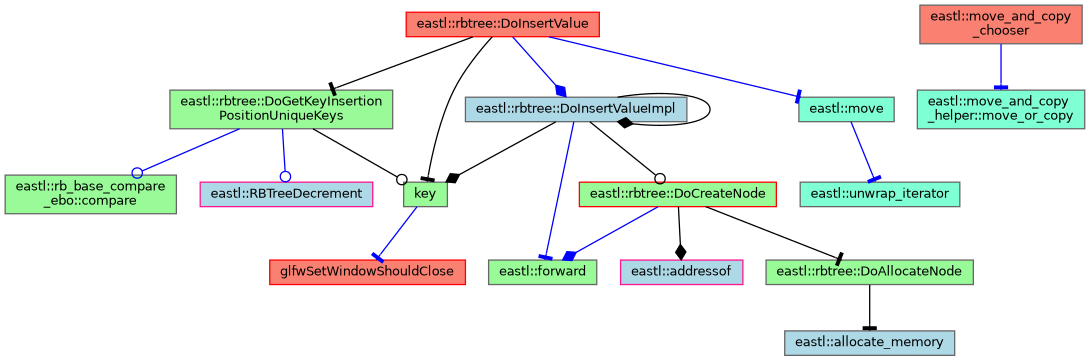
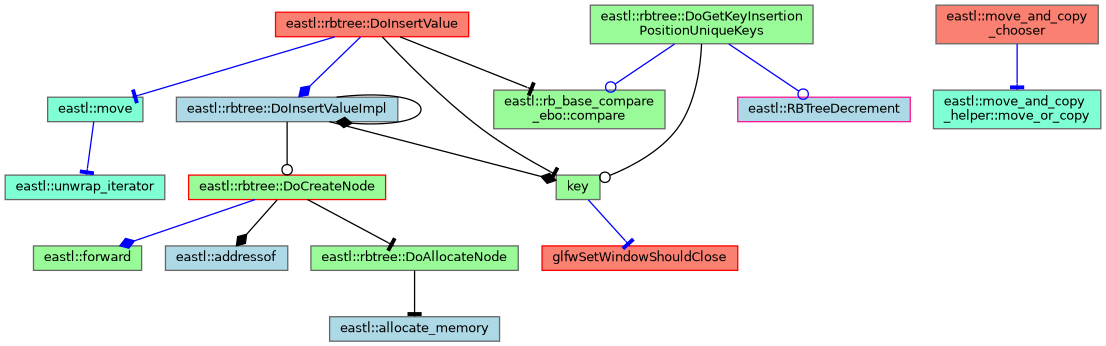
(405, 62) -> (464, 62)
(560, 188) -> none
(682, 272) -> (227, 258)
